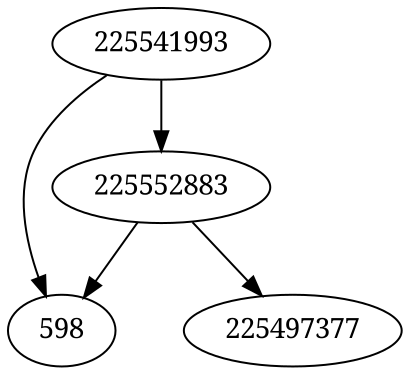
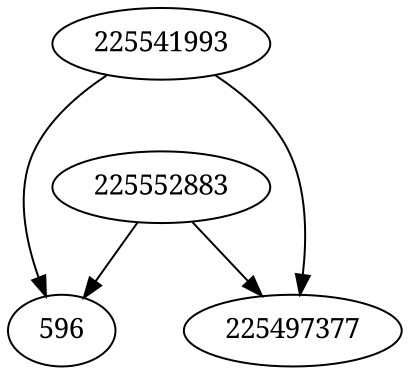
(161, 106) -> (292, 160)
(62, 331) -> (62, 331)
